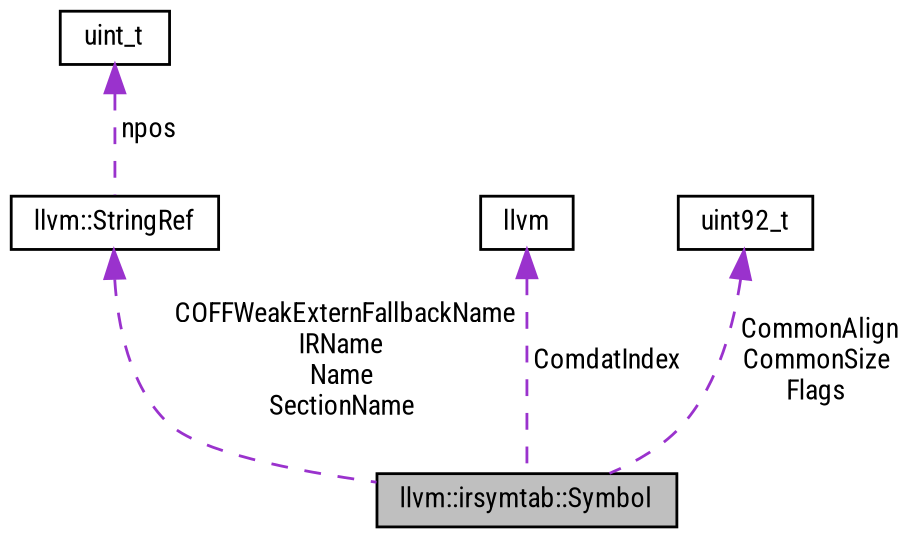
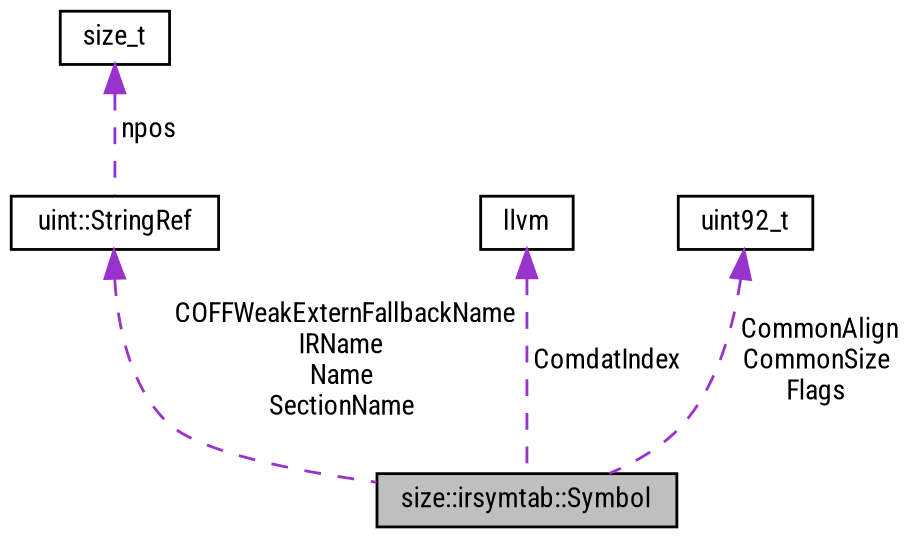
(115, 38) -> (115, 38)
(115, 223) -> (115, 223)
(527, 500) -> (527, 500)
